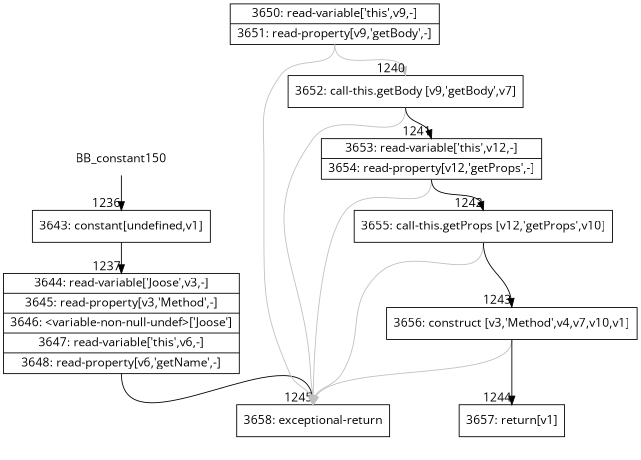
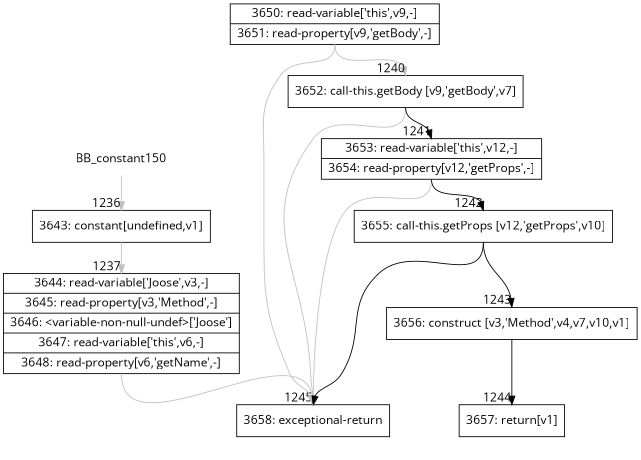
(121, 188) -> (121, 188)
(121, 253) -> (121, 253)
(371, 282) -> (371, 282)
(417, 372) -> none
(213, 390) -> (213, 390)
